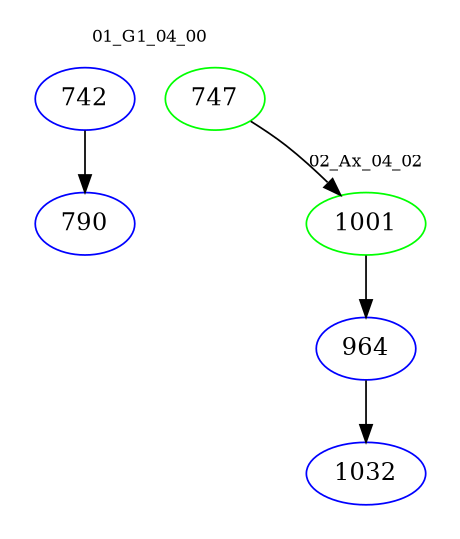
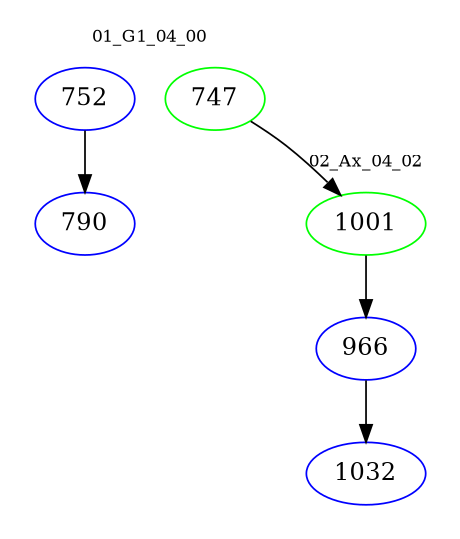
(85, 99) -> (85, 99)
(366, 349) -> (366, 349)
